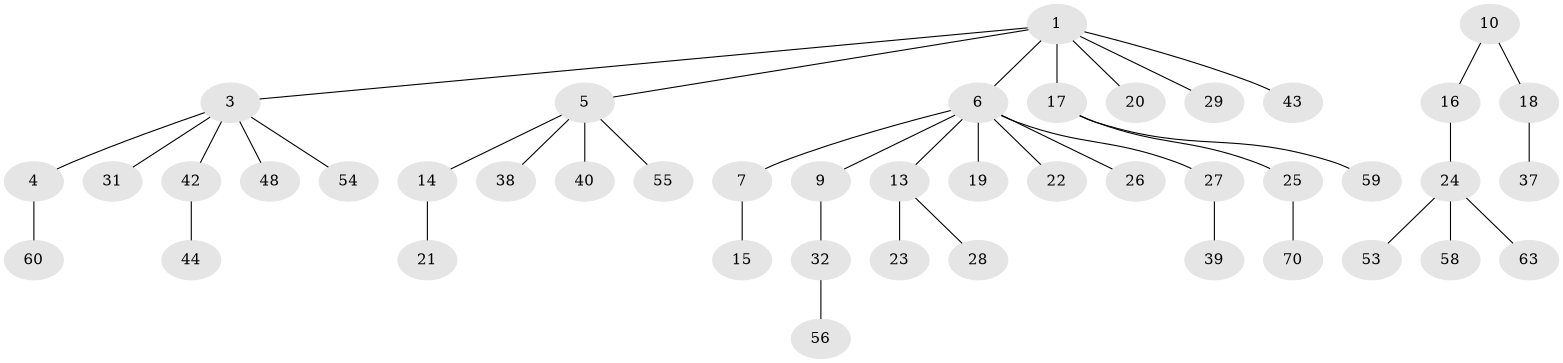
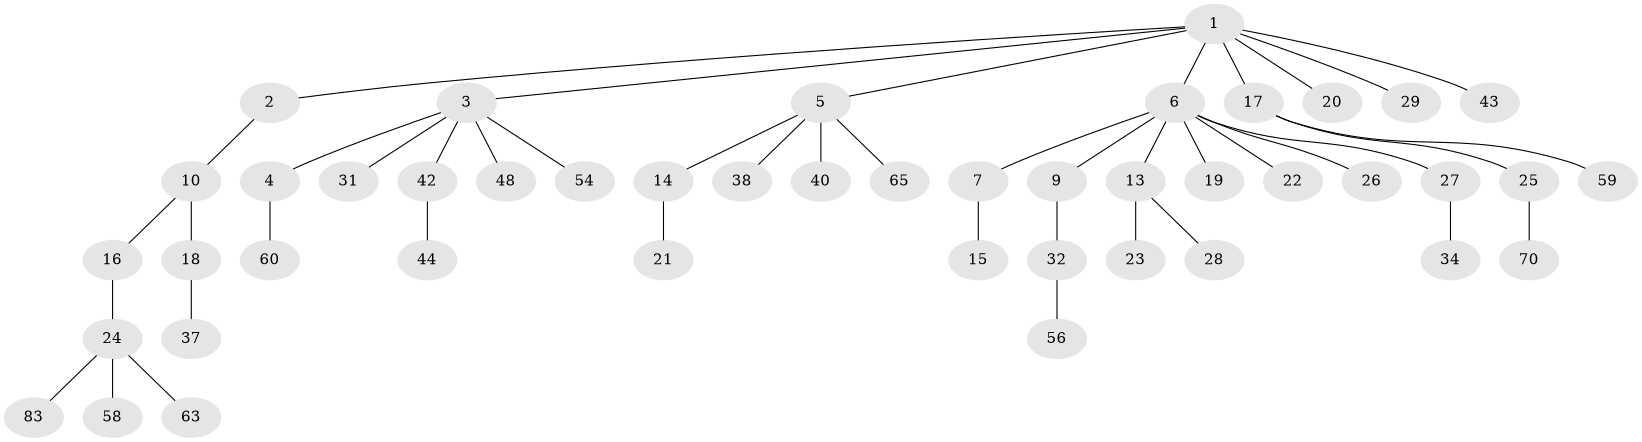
none -> (270, 103)
(663, 181) -> (900, 181)
(1214, 260) -> (1450, 260)
(1372, 260) -> (34, 418)
